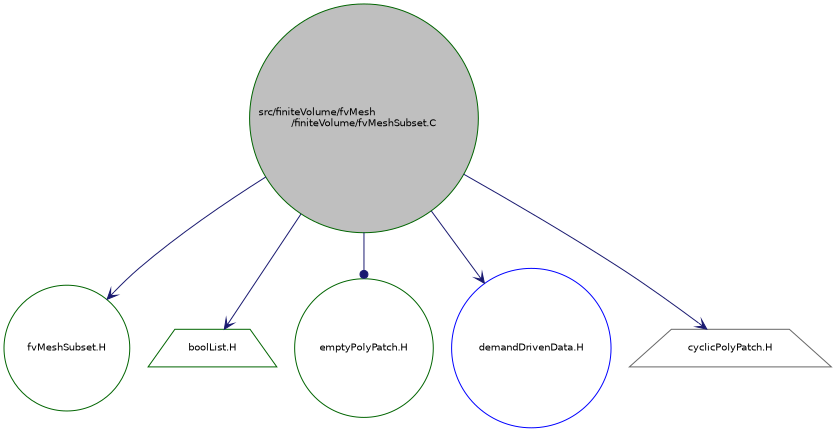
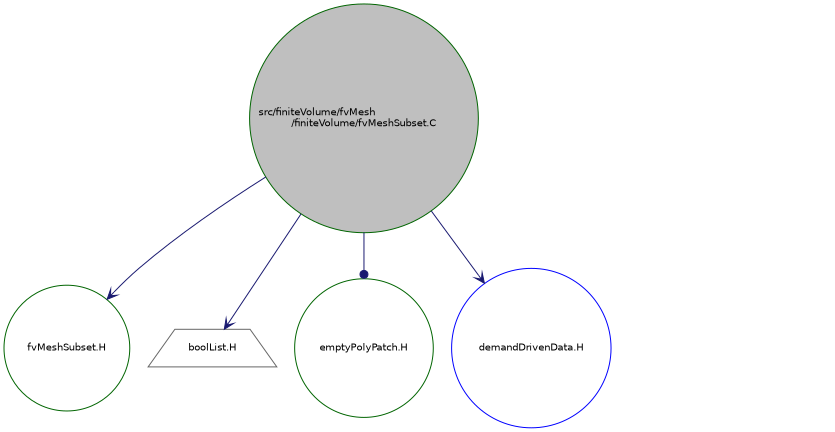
(212, 348) -> (212, 348)
(730, 348) -> none
